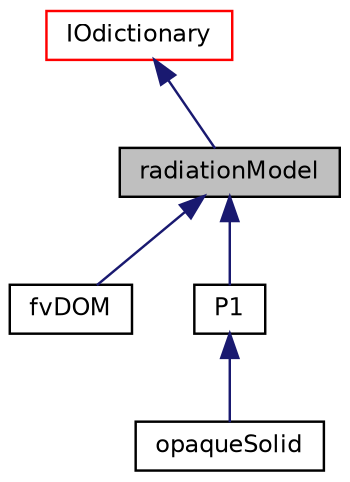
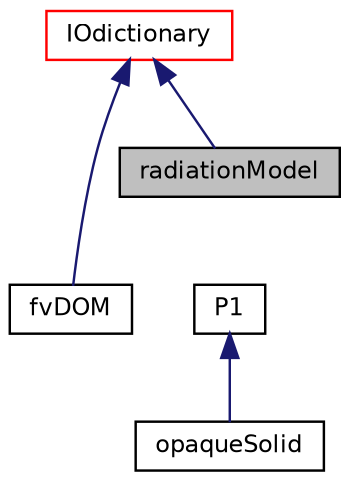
(141, 249) -> (90, 183)
(230, 254) -> none
